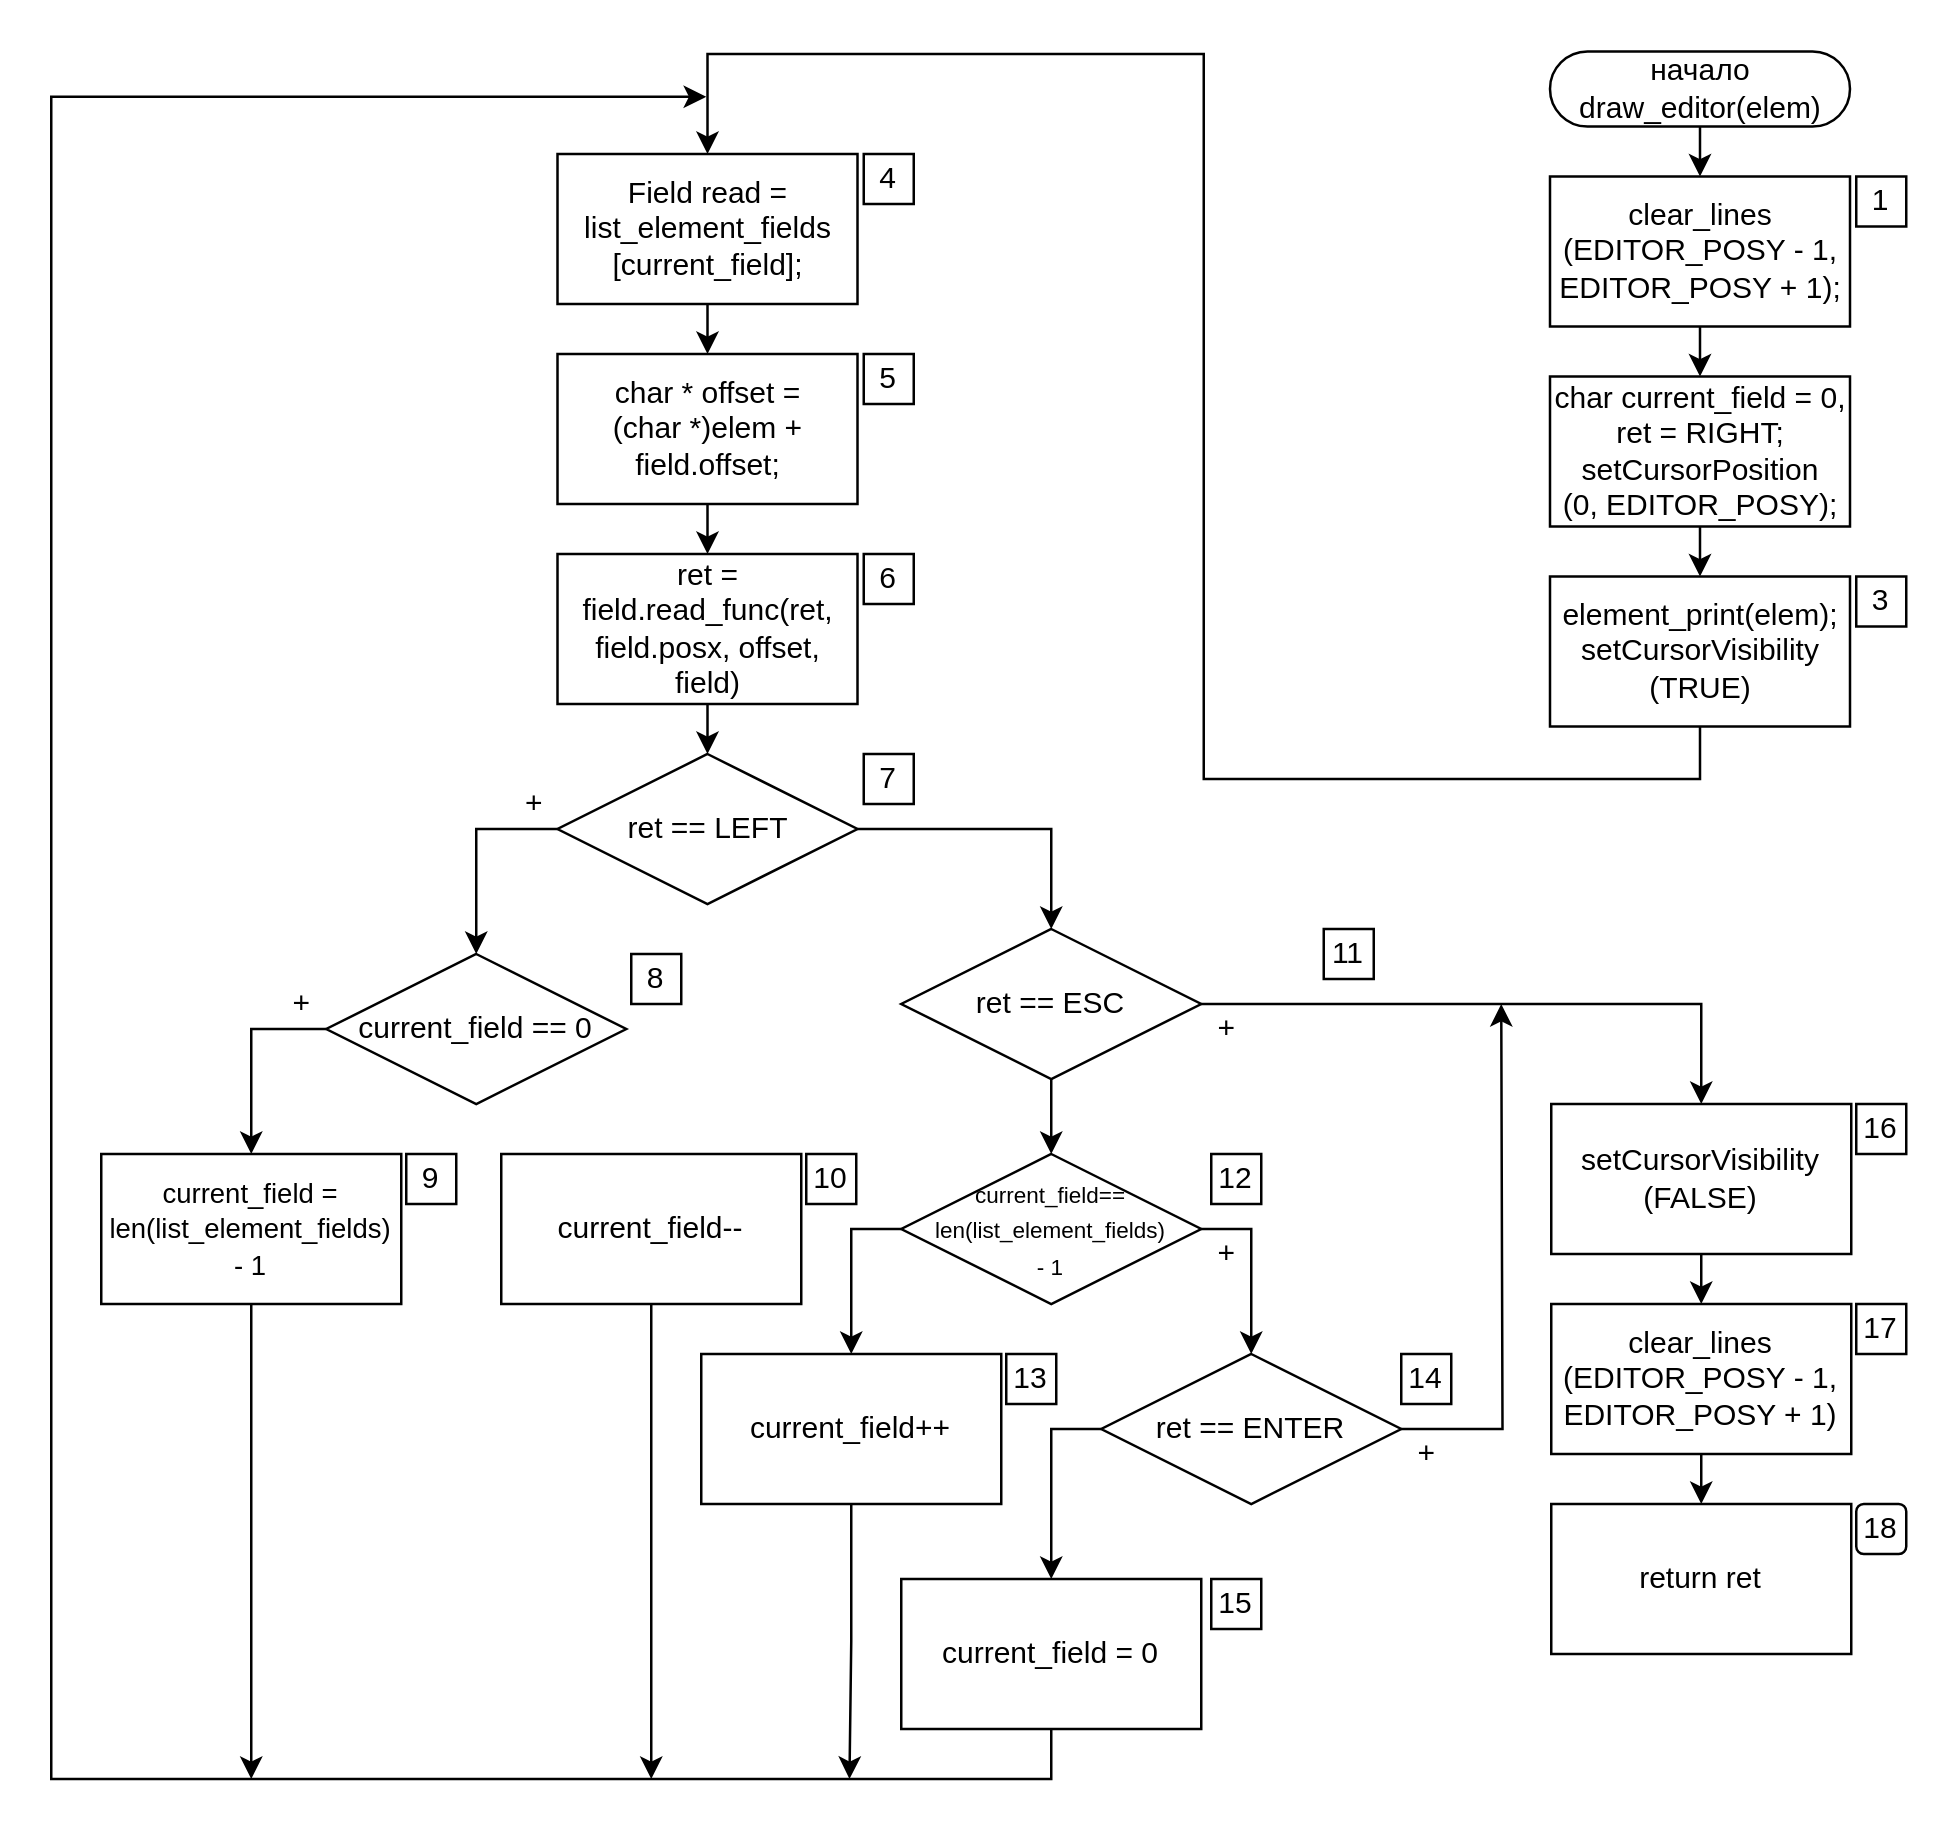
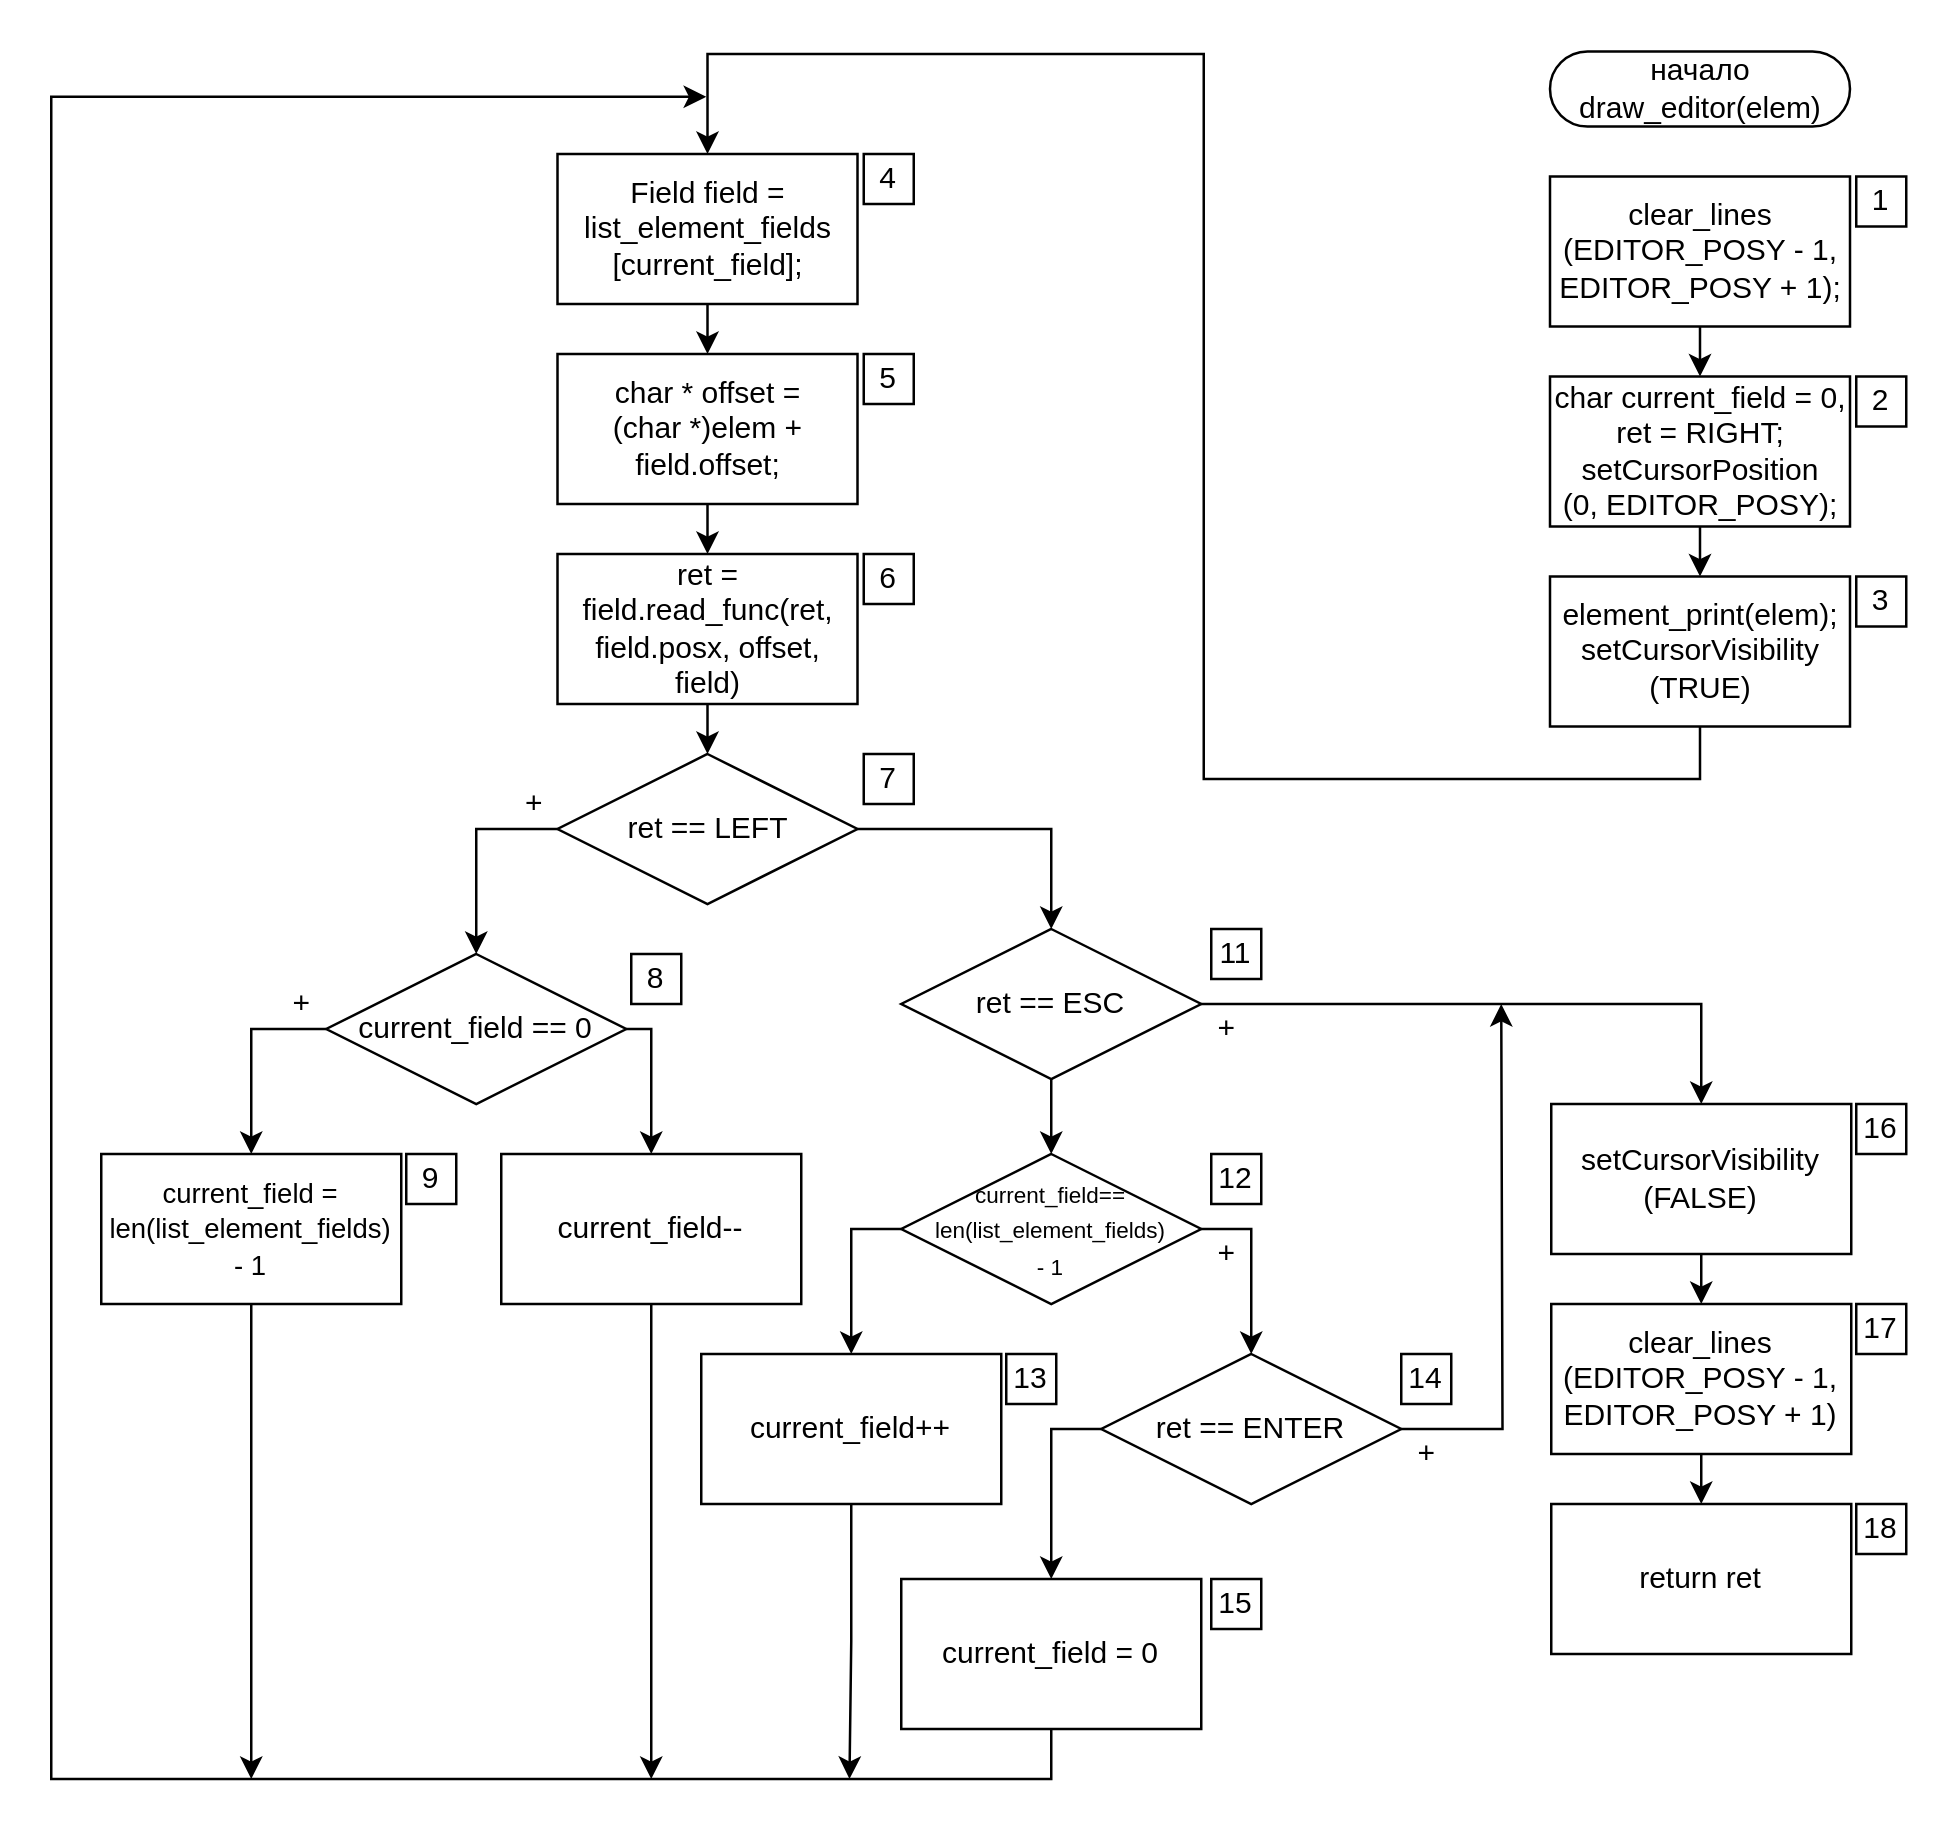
(1700, 143) -> none
(709, 229) -> (709, 229)
none -> (1881, 401)
(1349, 954) -> (1236, 954)
none -> (651, 1071)
(831, 1179) -> none
(1881, 1529) -> (1881, 1529)
